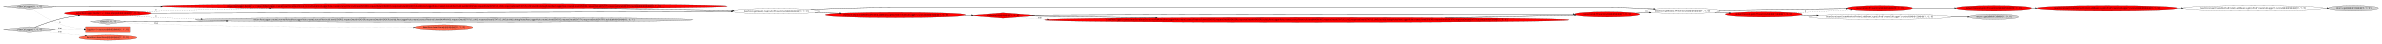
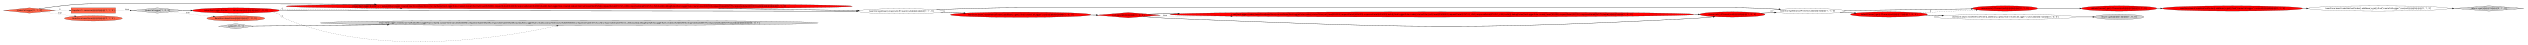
(29, 7) -> (29, 10)
(2353, 8) -> (2489, 8)
(267, 27) -> (58, 14)
(70, 30) -> (123, 10)
